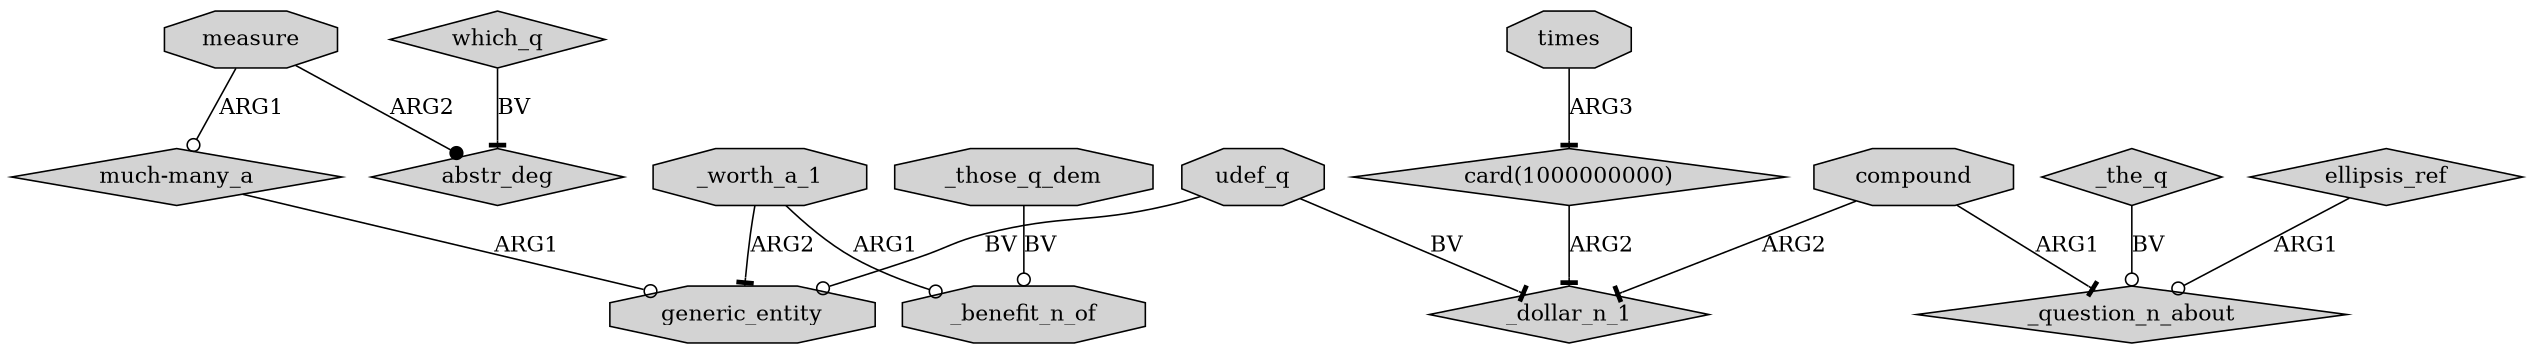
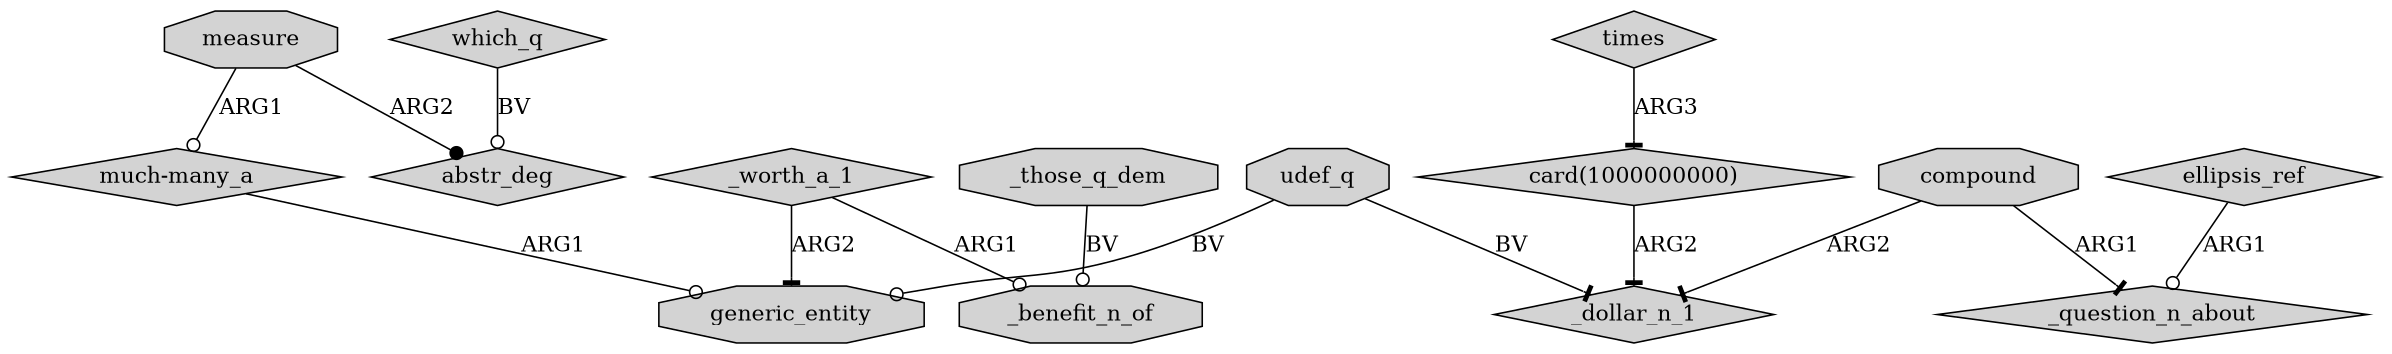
(1569, 40) -> (1634, 40)
(498, 104) -> (498, 102)
(760, 177) -> (792, 177)
(2132, 177) -> none
